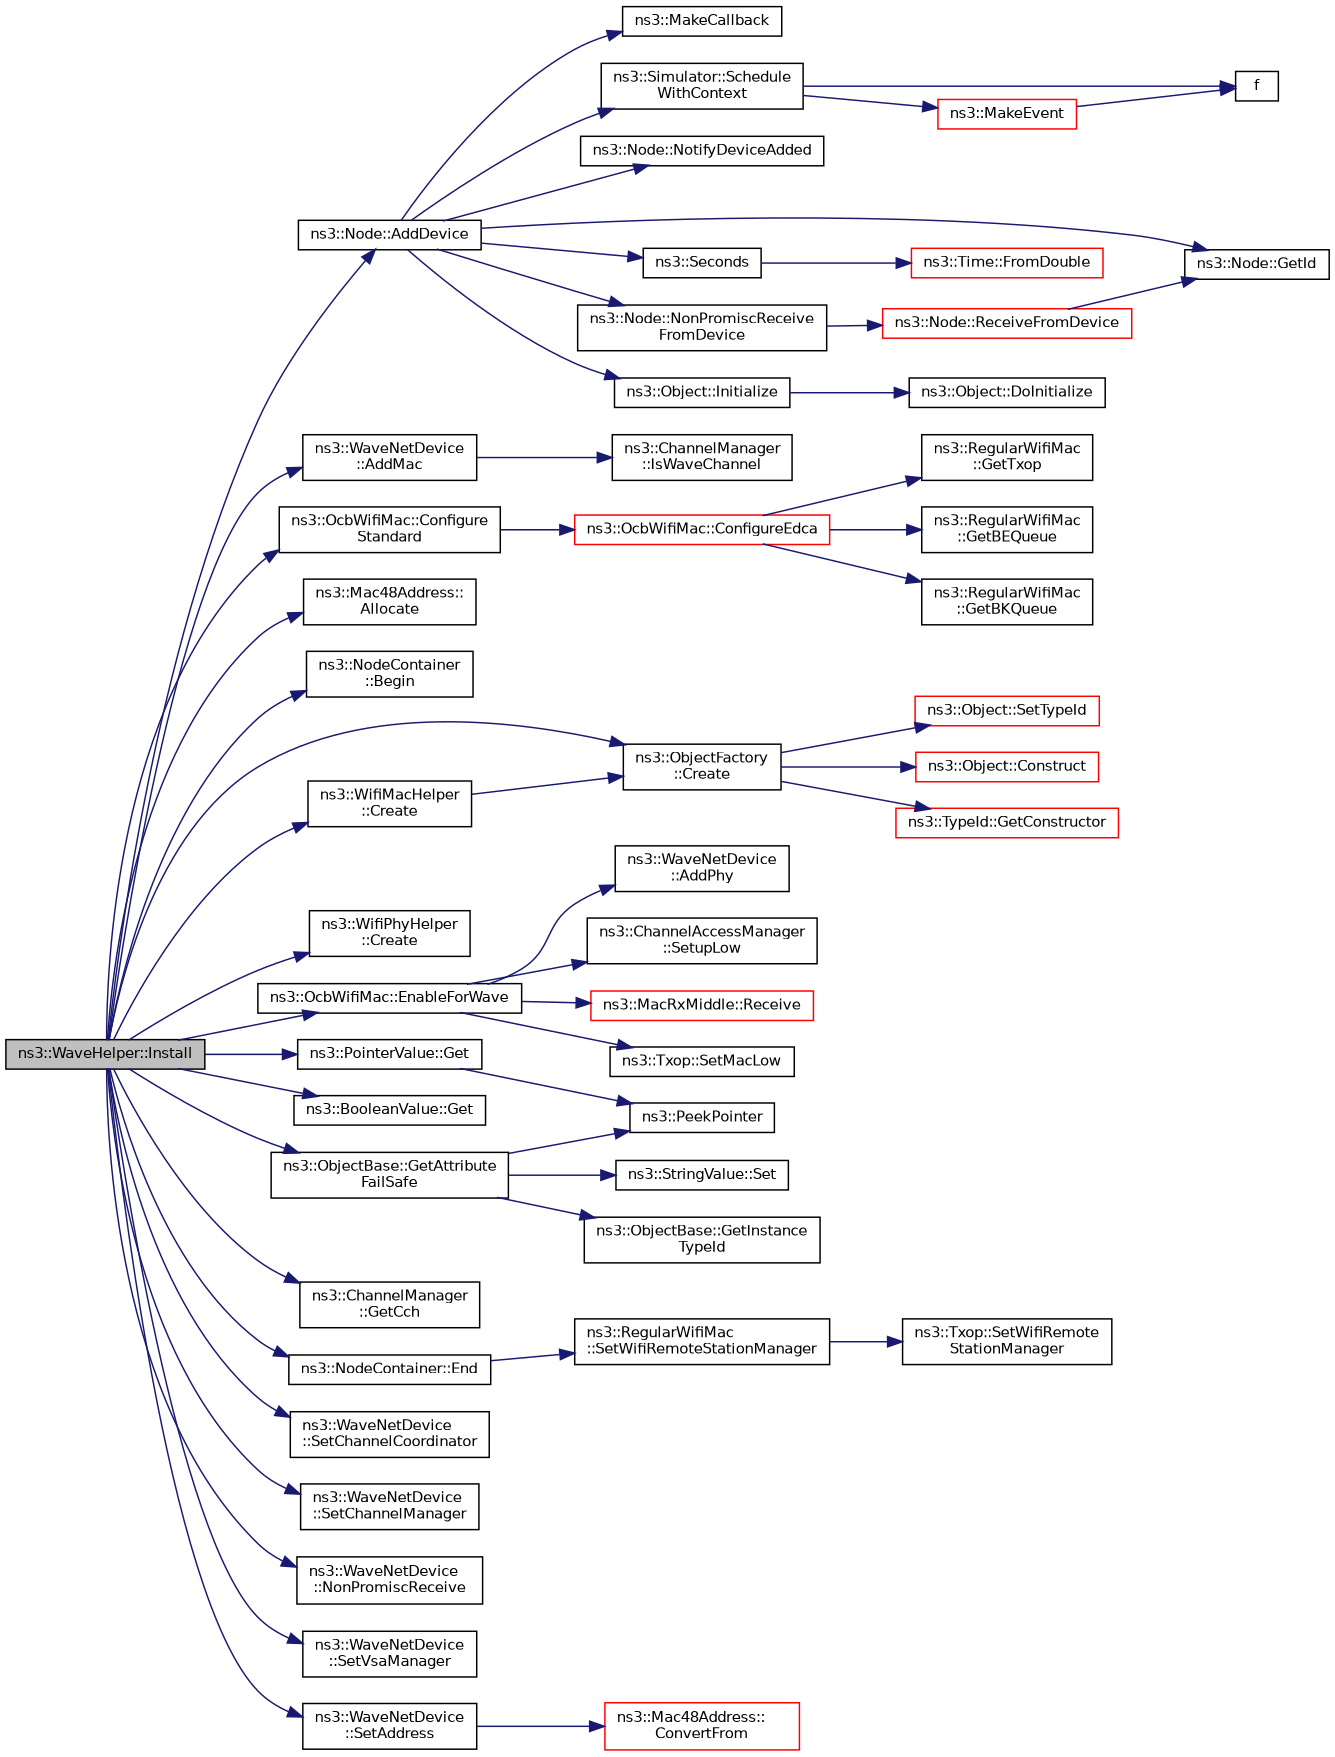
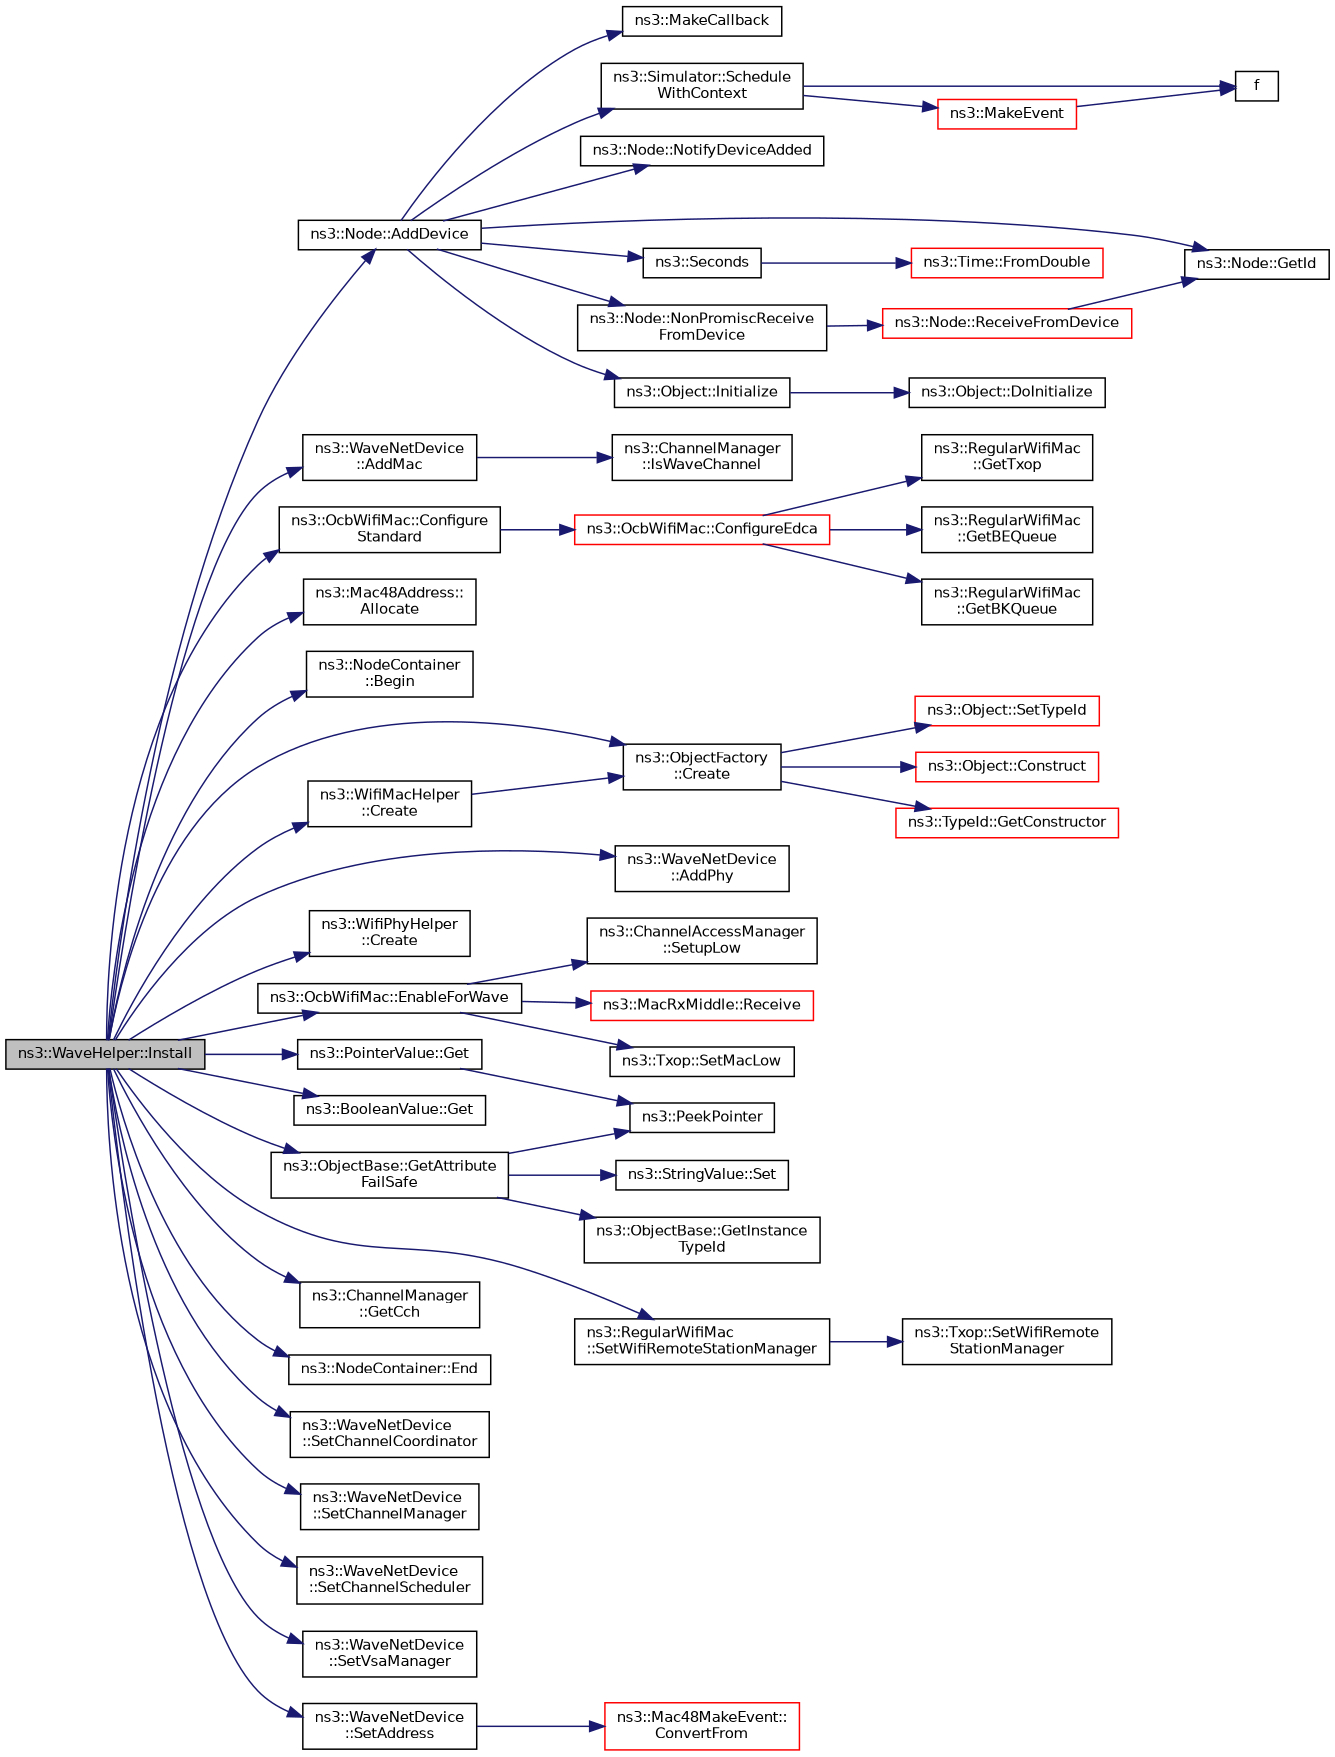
(547, 940) -> (325, 873)
(525, 1358) -> (350, 1244)
(390, 1580) -> (390, 1580)
(702, 1726) -> (702, 1726)
